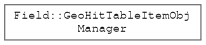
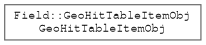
(103, 22) -> (103, 22)
